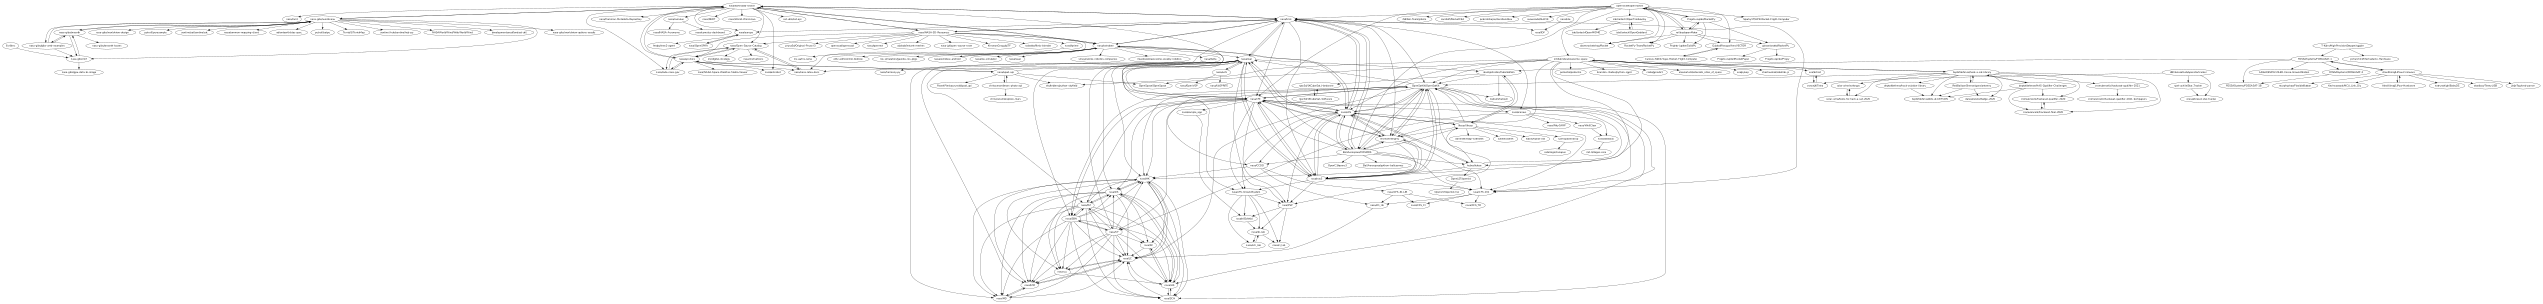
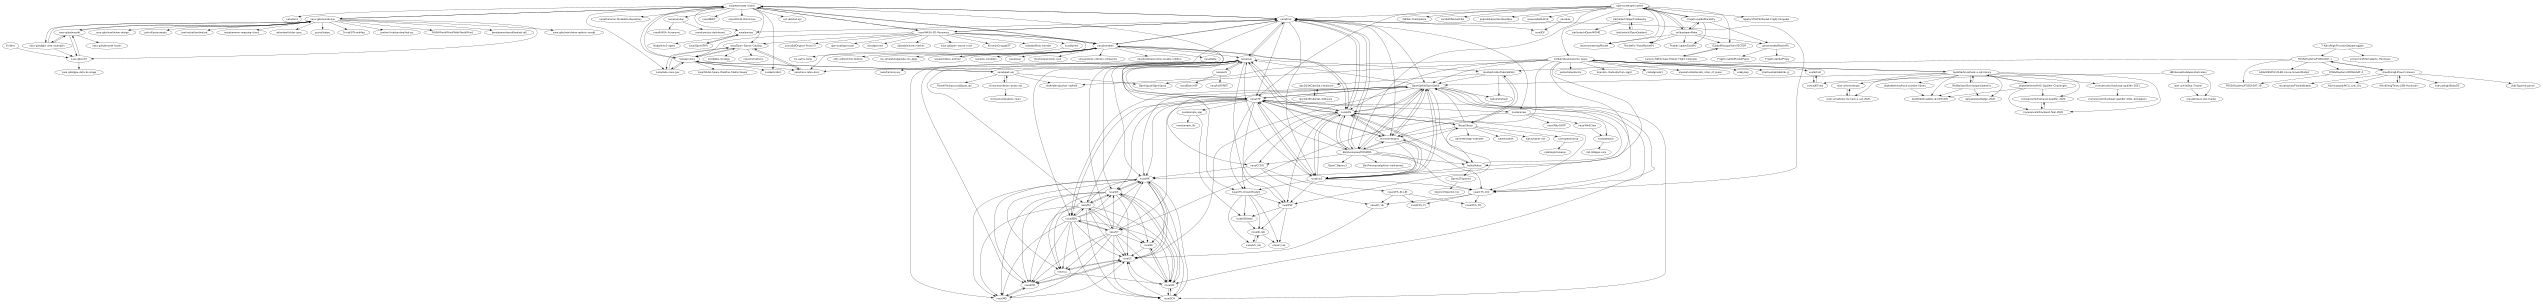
none -> (1048, 59)
(2399, 86) -> (2399, 86)
(2485, 86) -> none
none -> (1186, 126)
(1254, 126) -> none
